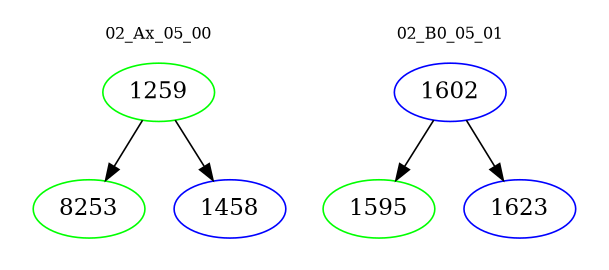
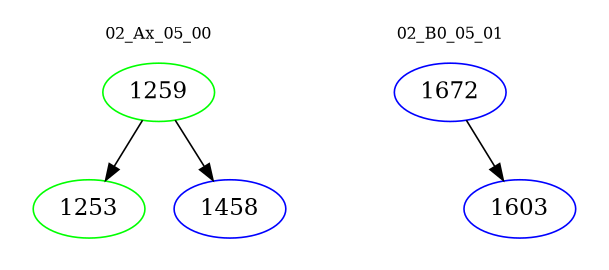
(450, 92) -> (450, 92)
(89, 209) -> (89, 209)
(379, 209) -> none
(520, 209) -> (520, 209)
